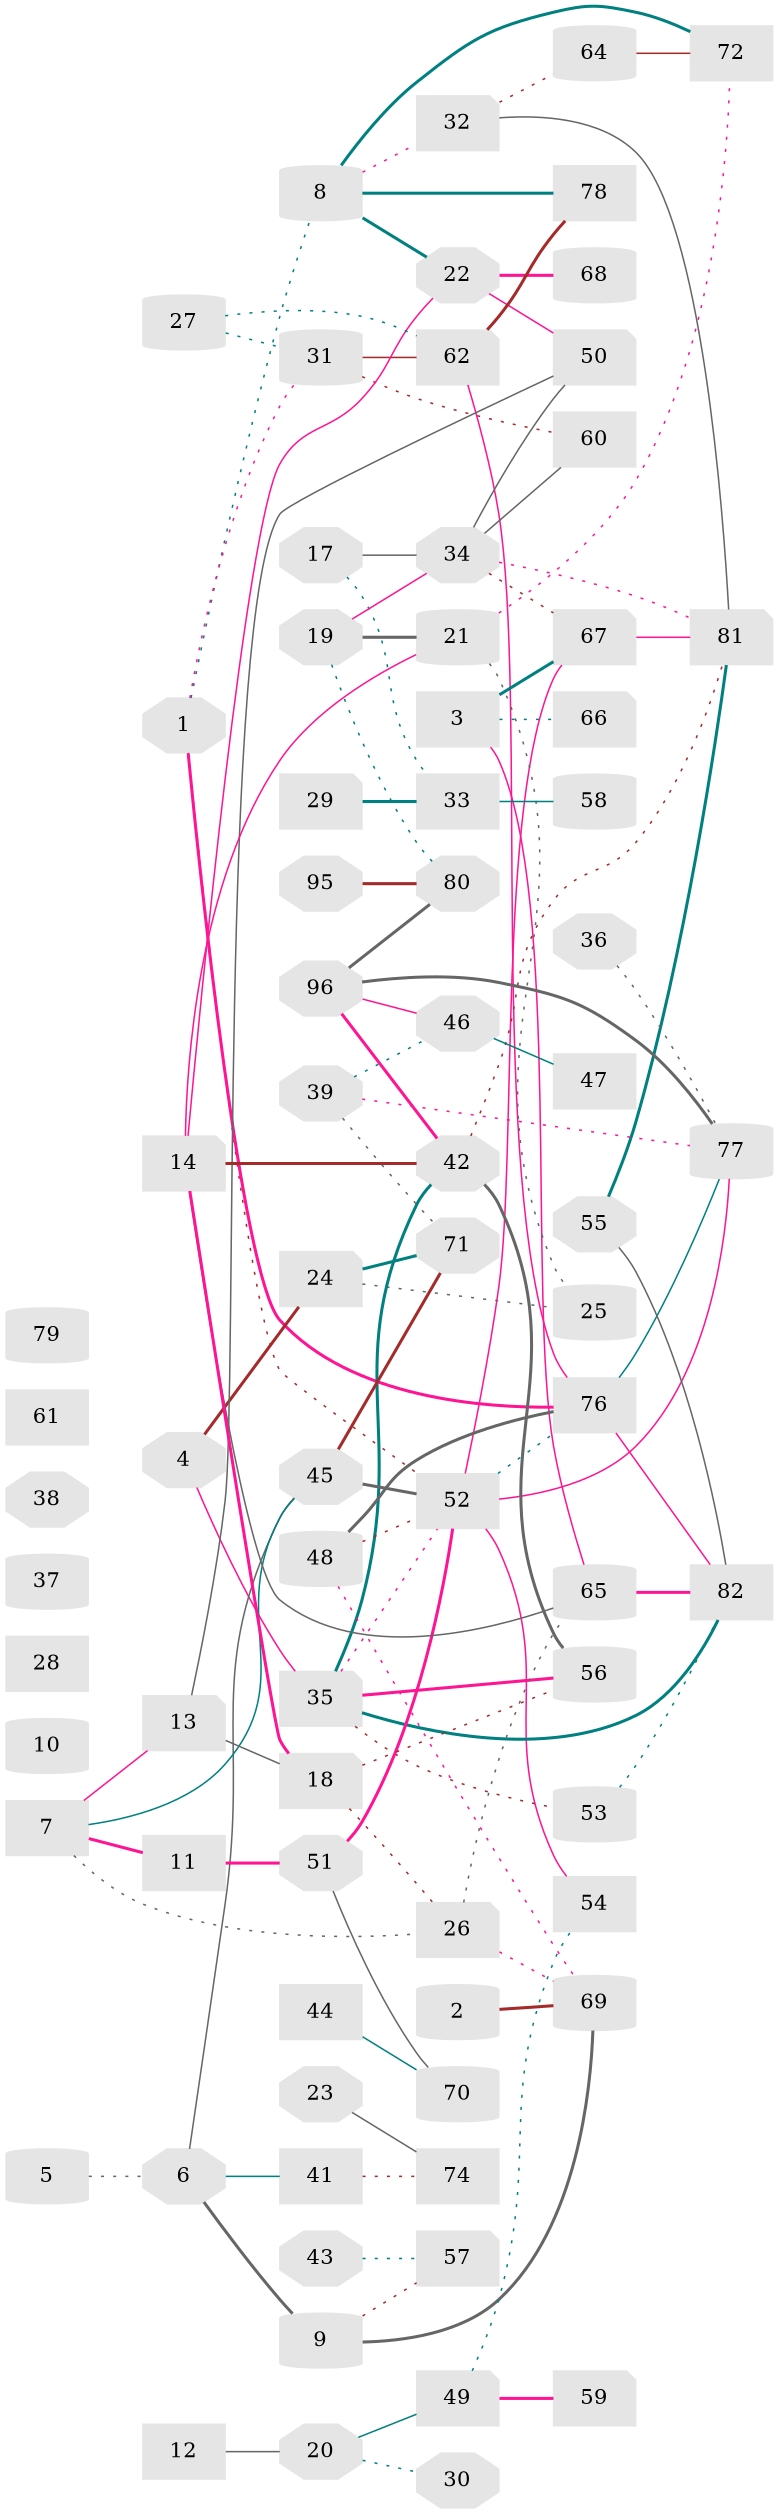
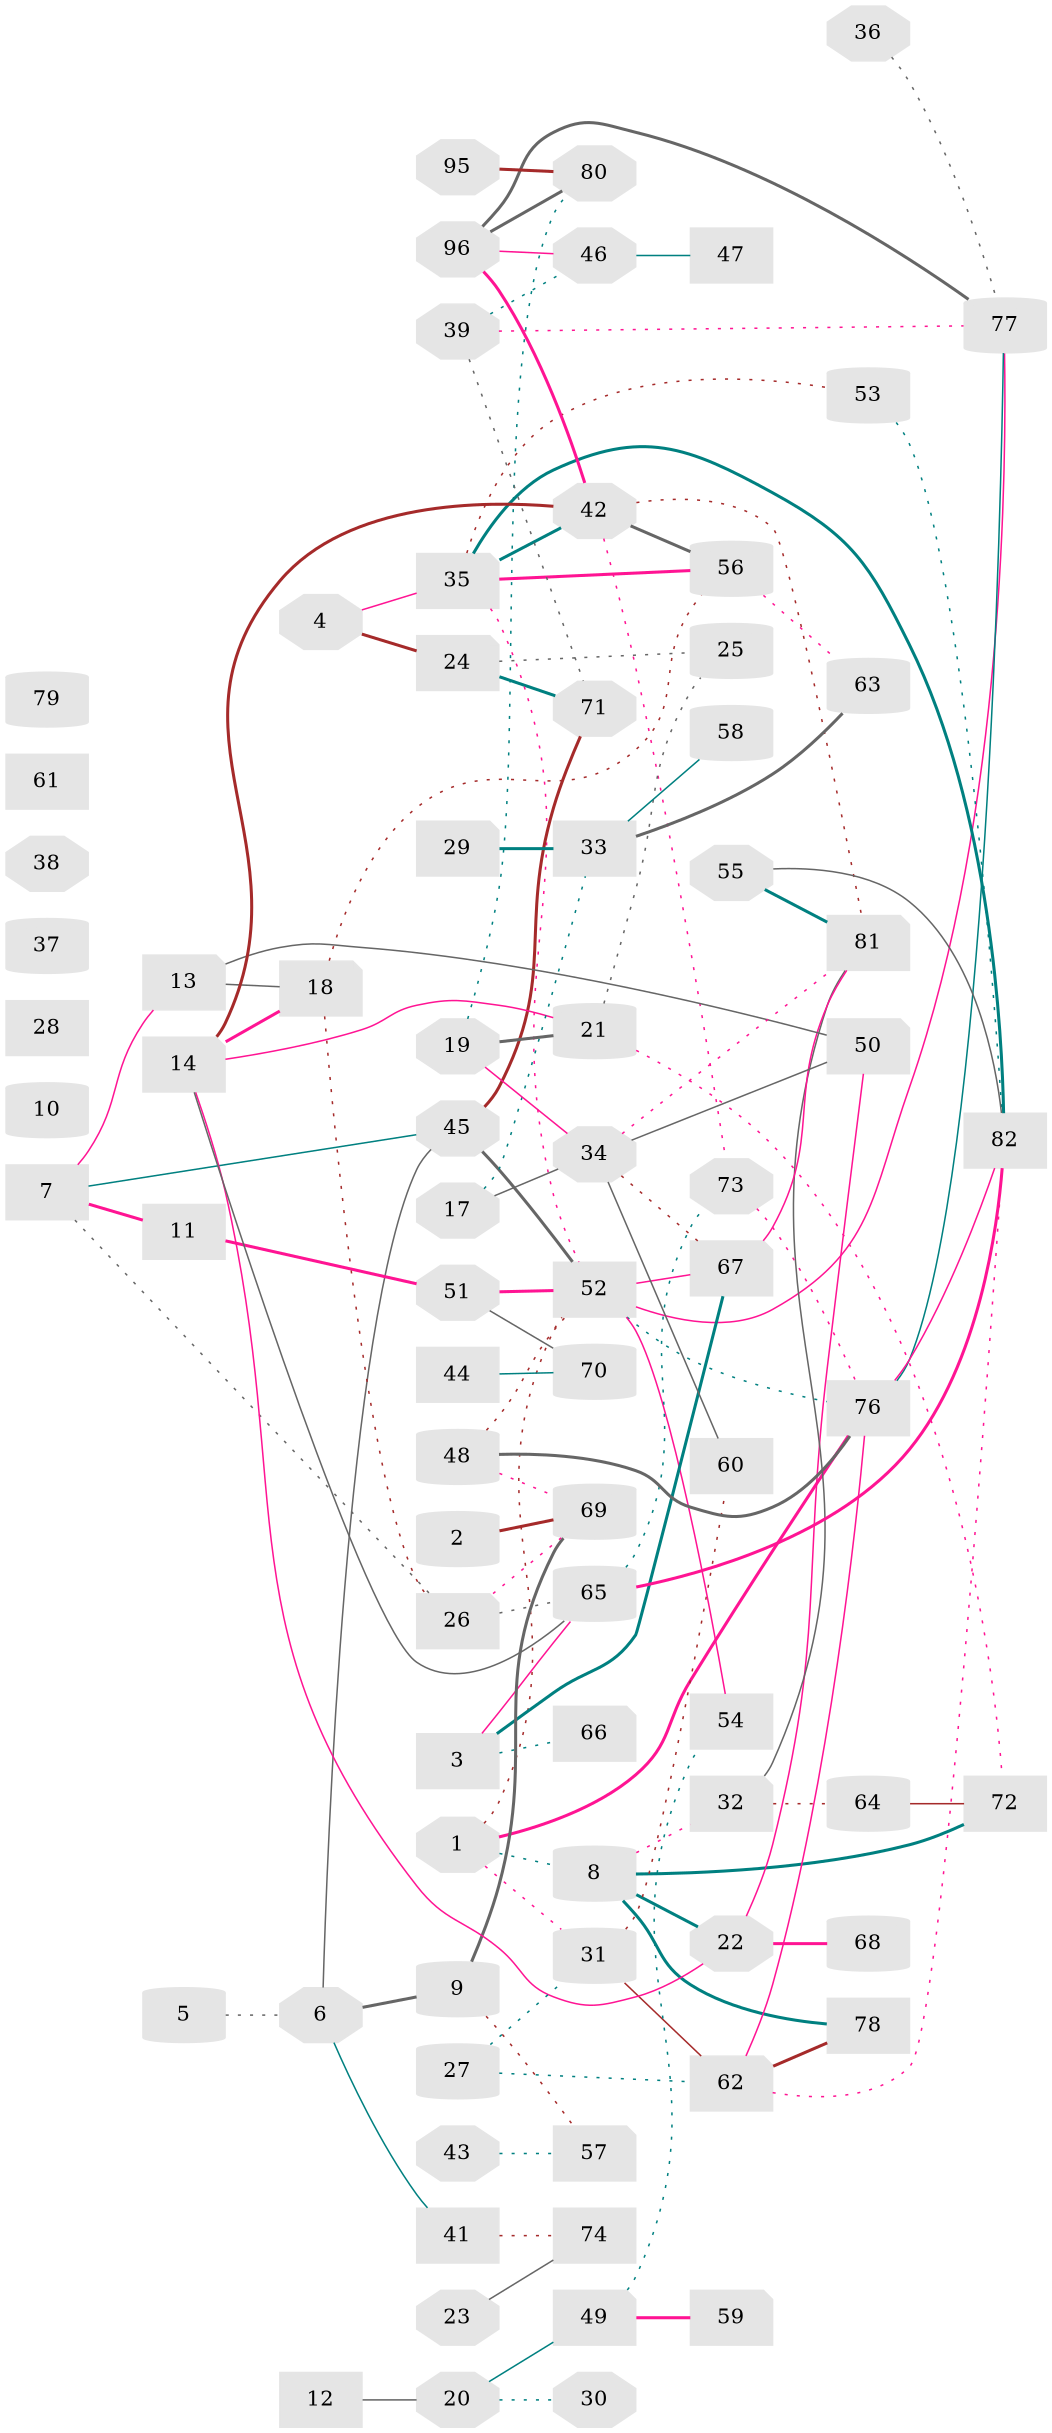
none -> (868, 686)
none -> (732, 1186)
none -> (961, 1691)
